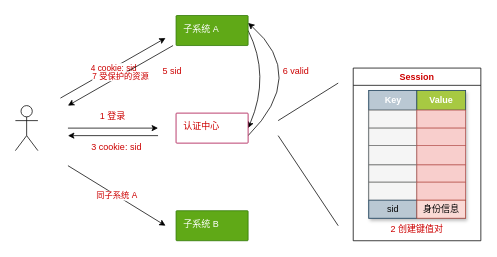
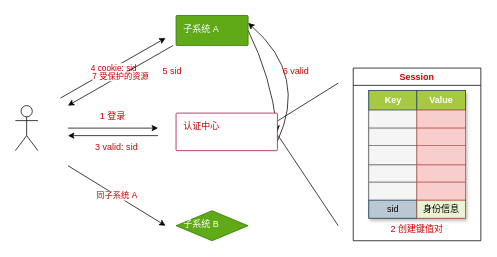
(392, 100) -> (392, 100)
(212, 128) -> (227, 132)
(117, 147) -> (117, 147)
(441, 209) -> (441, 209)
(212, 225) -> (212, 225)
